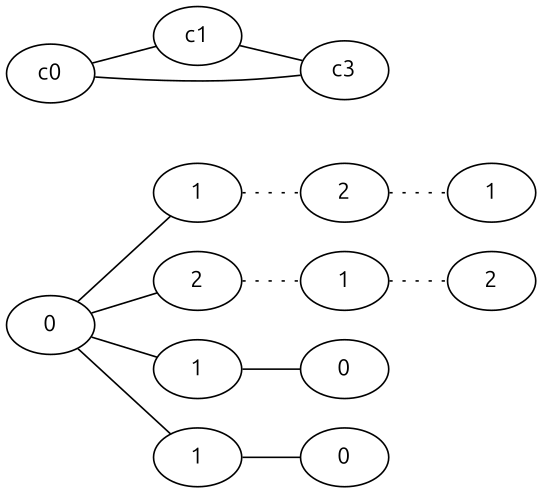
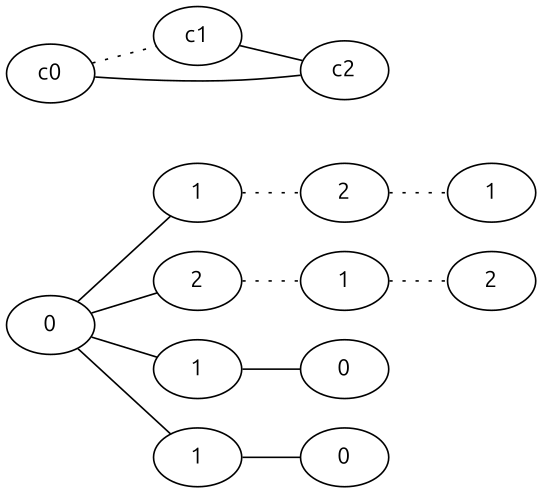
(124, 55) -> (124, 55)
(345, 70) -> (345, 70)
